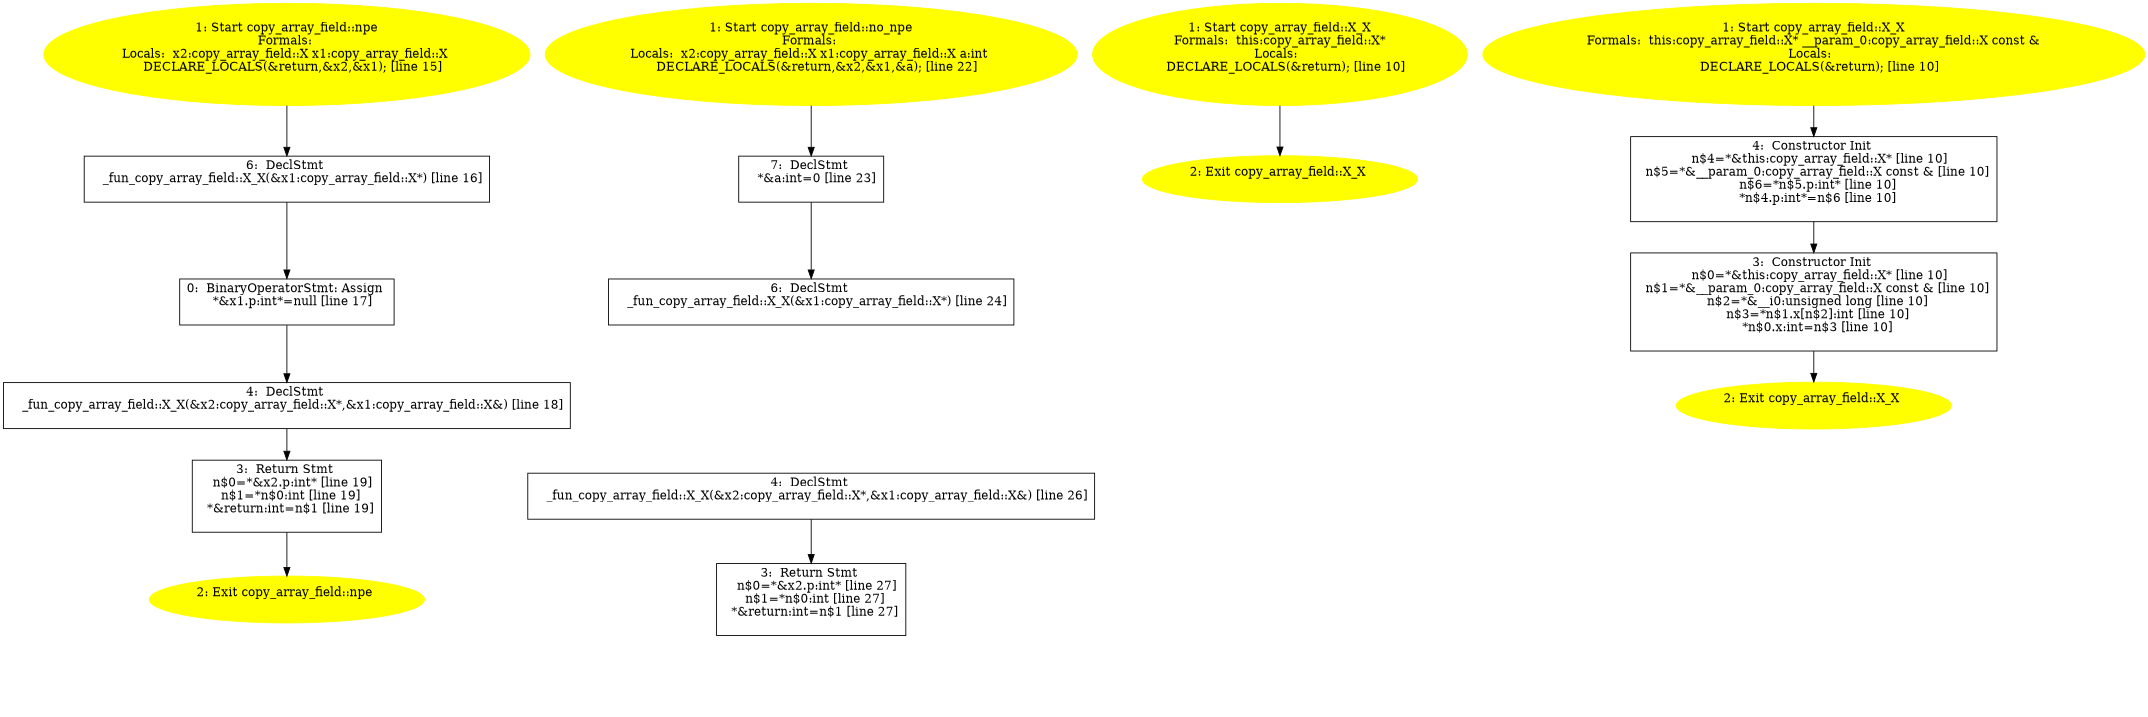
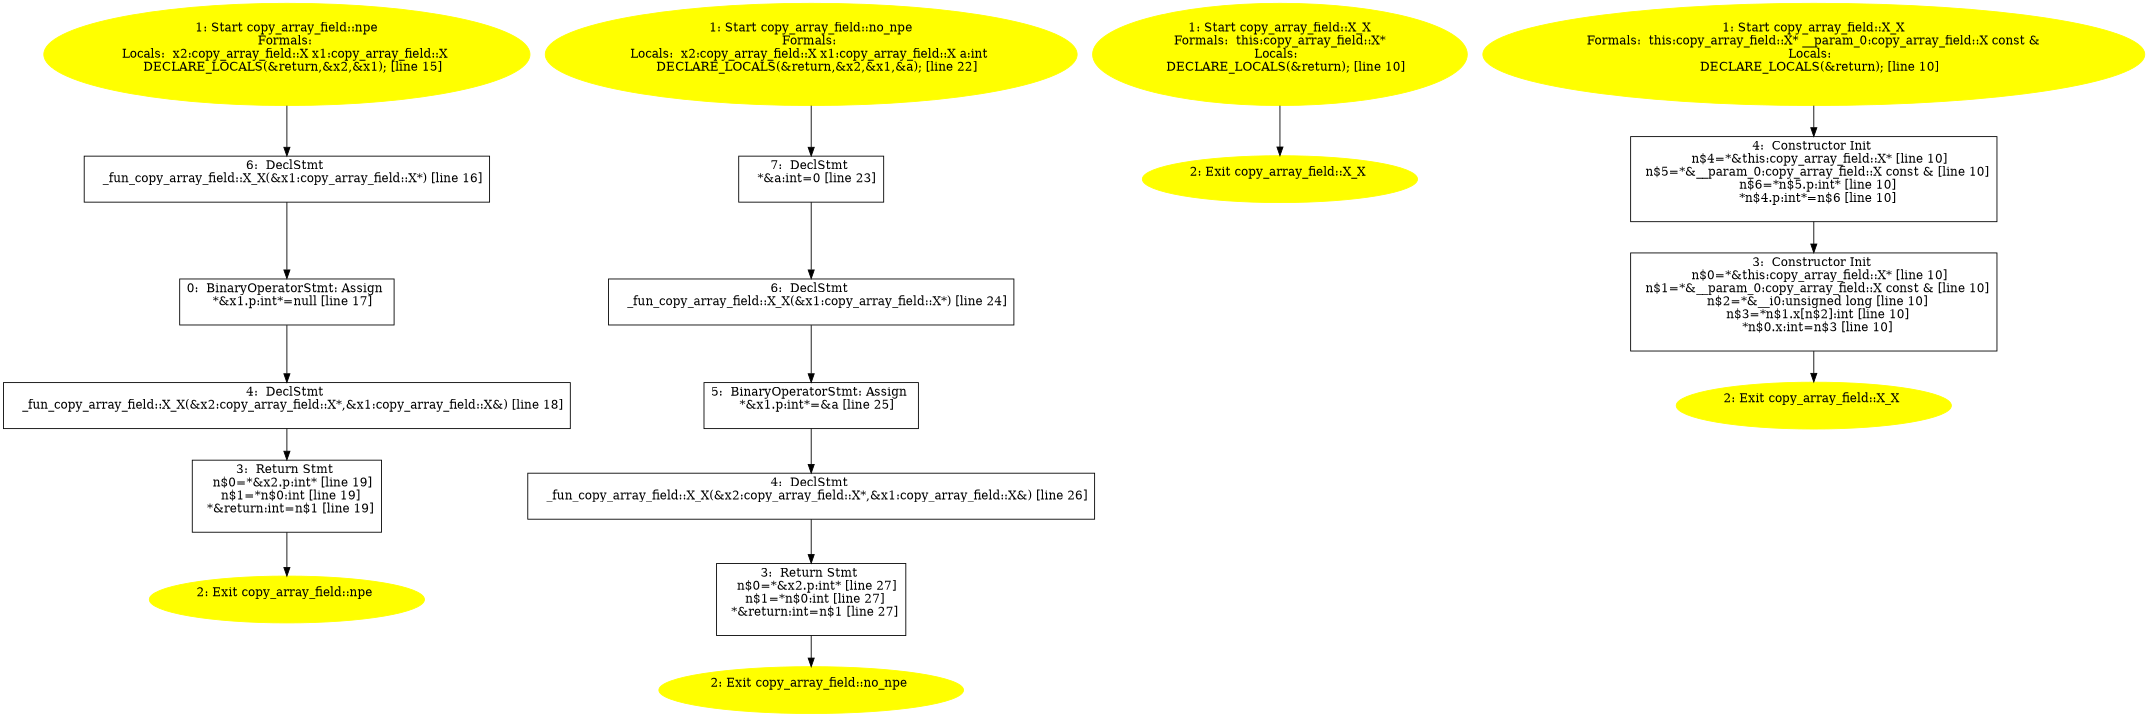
none -> (811, 406)
none -> (811, 690)
